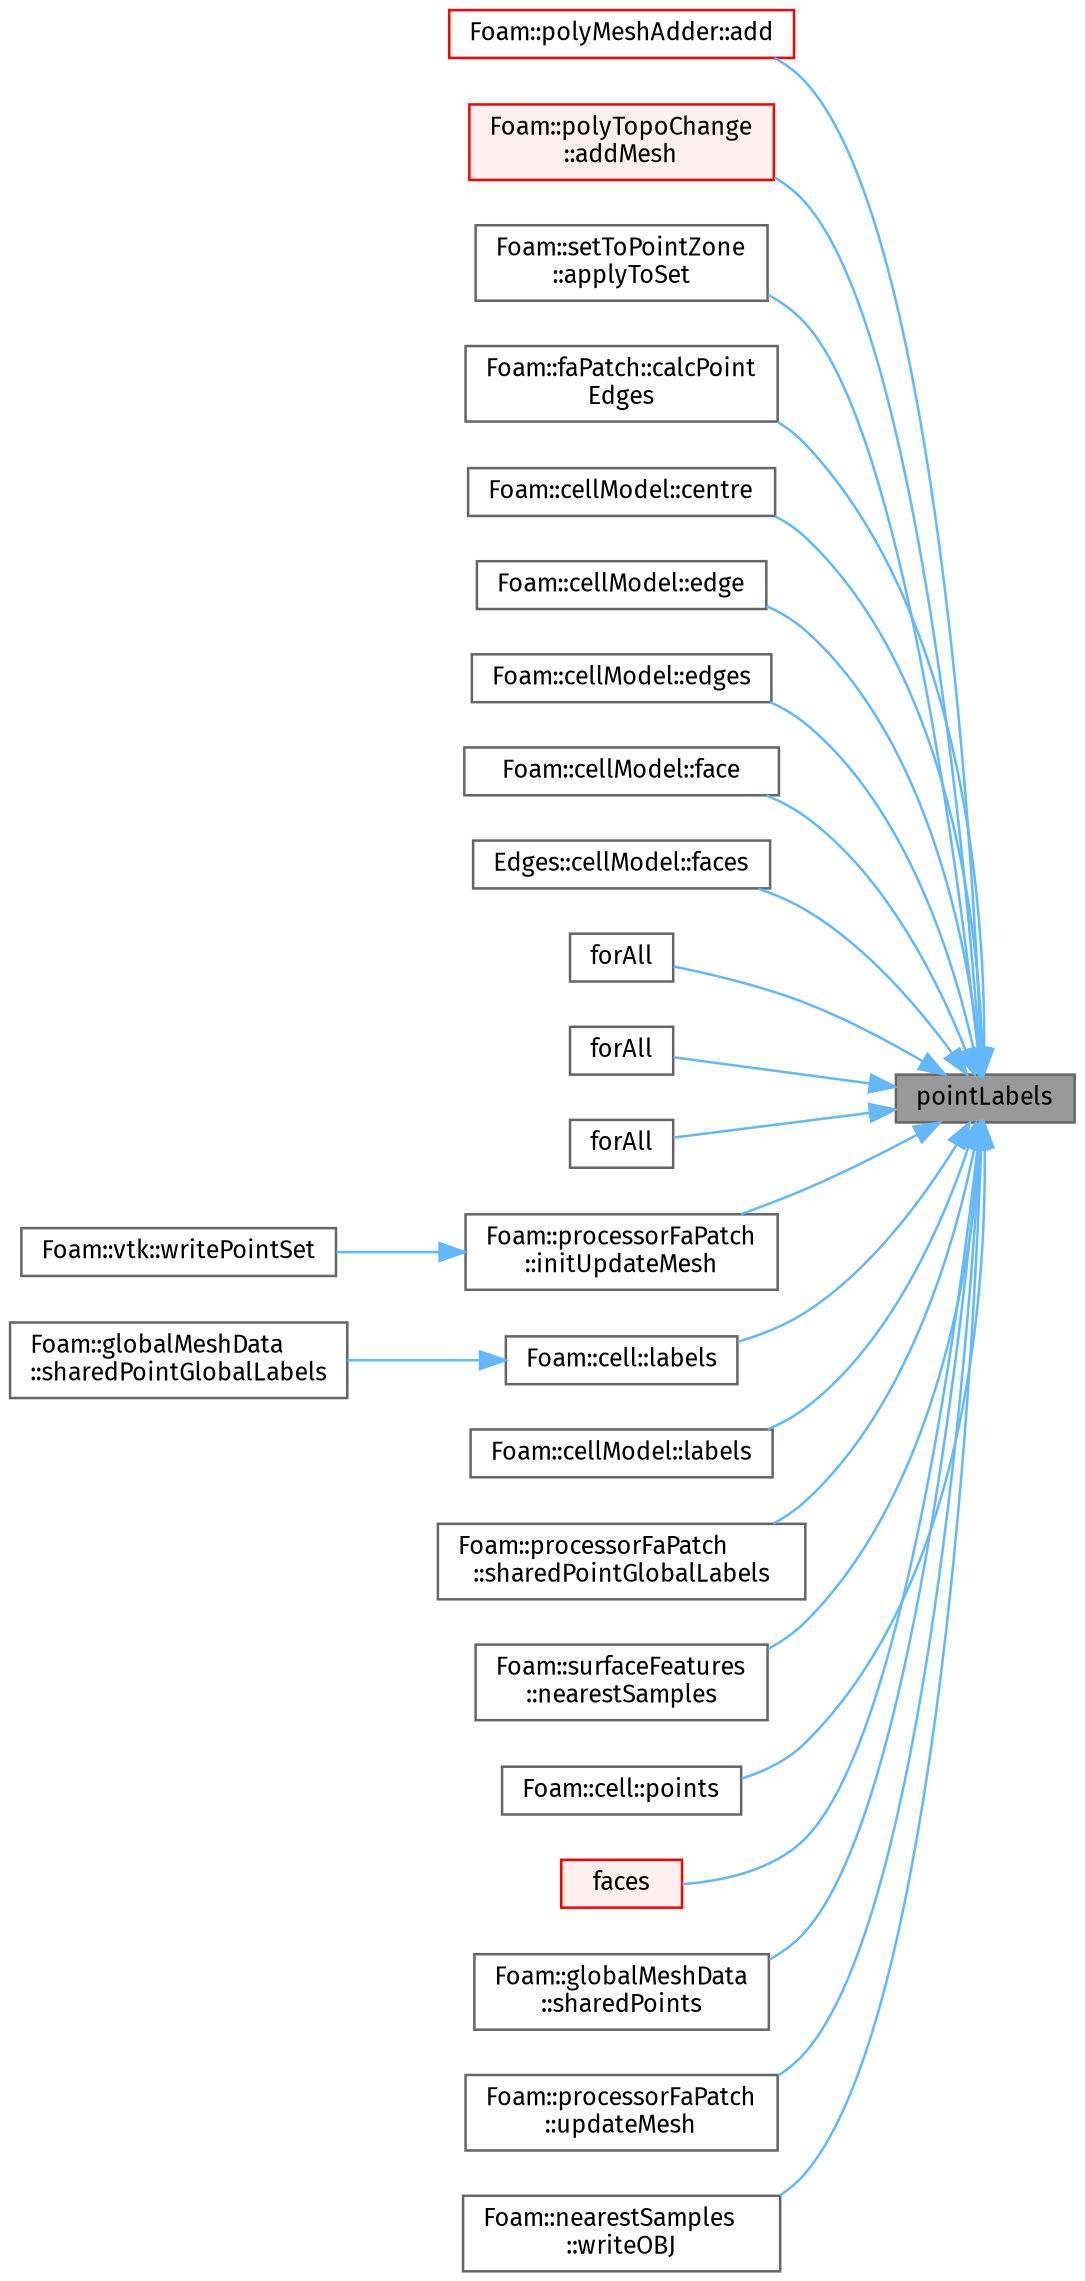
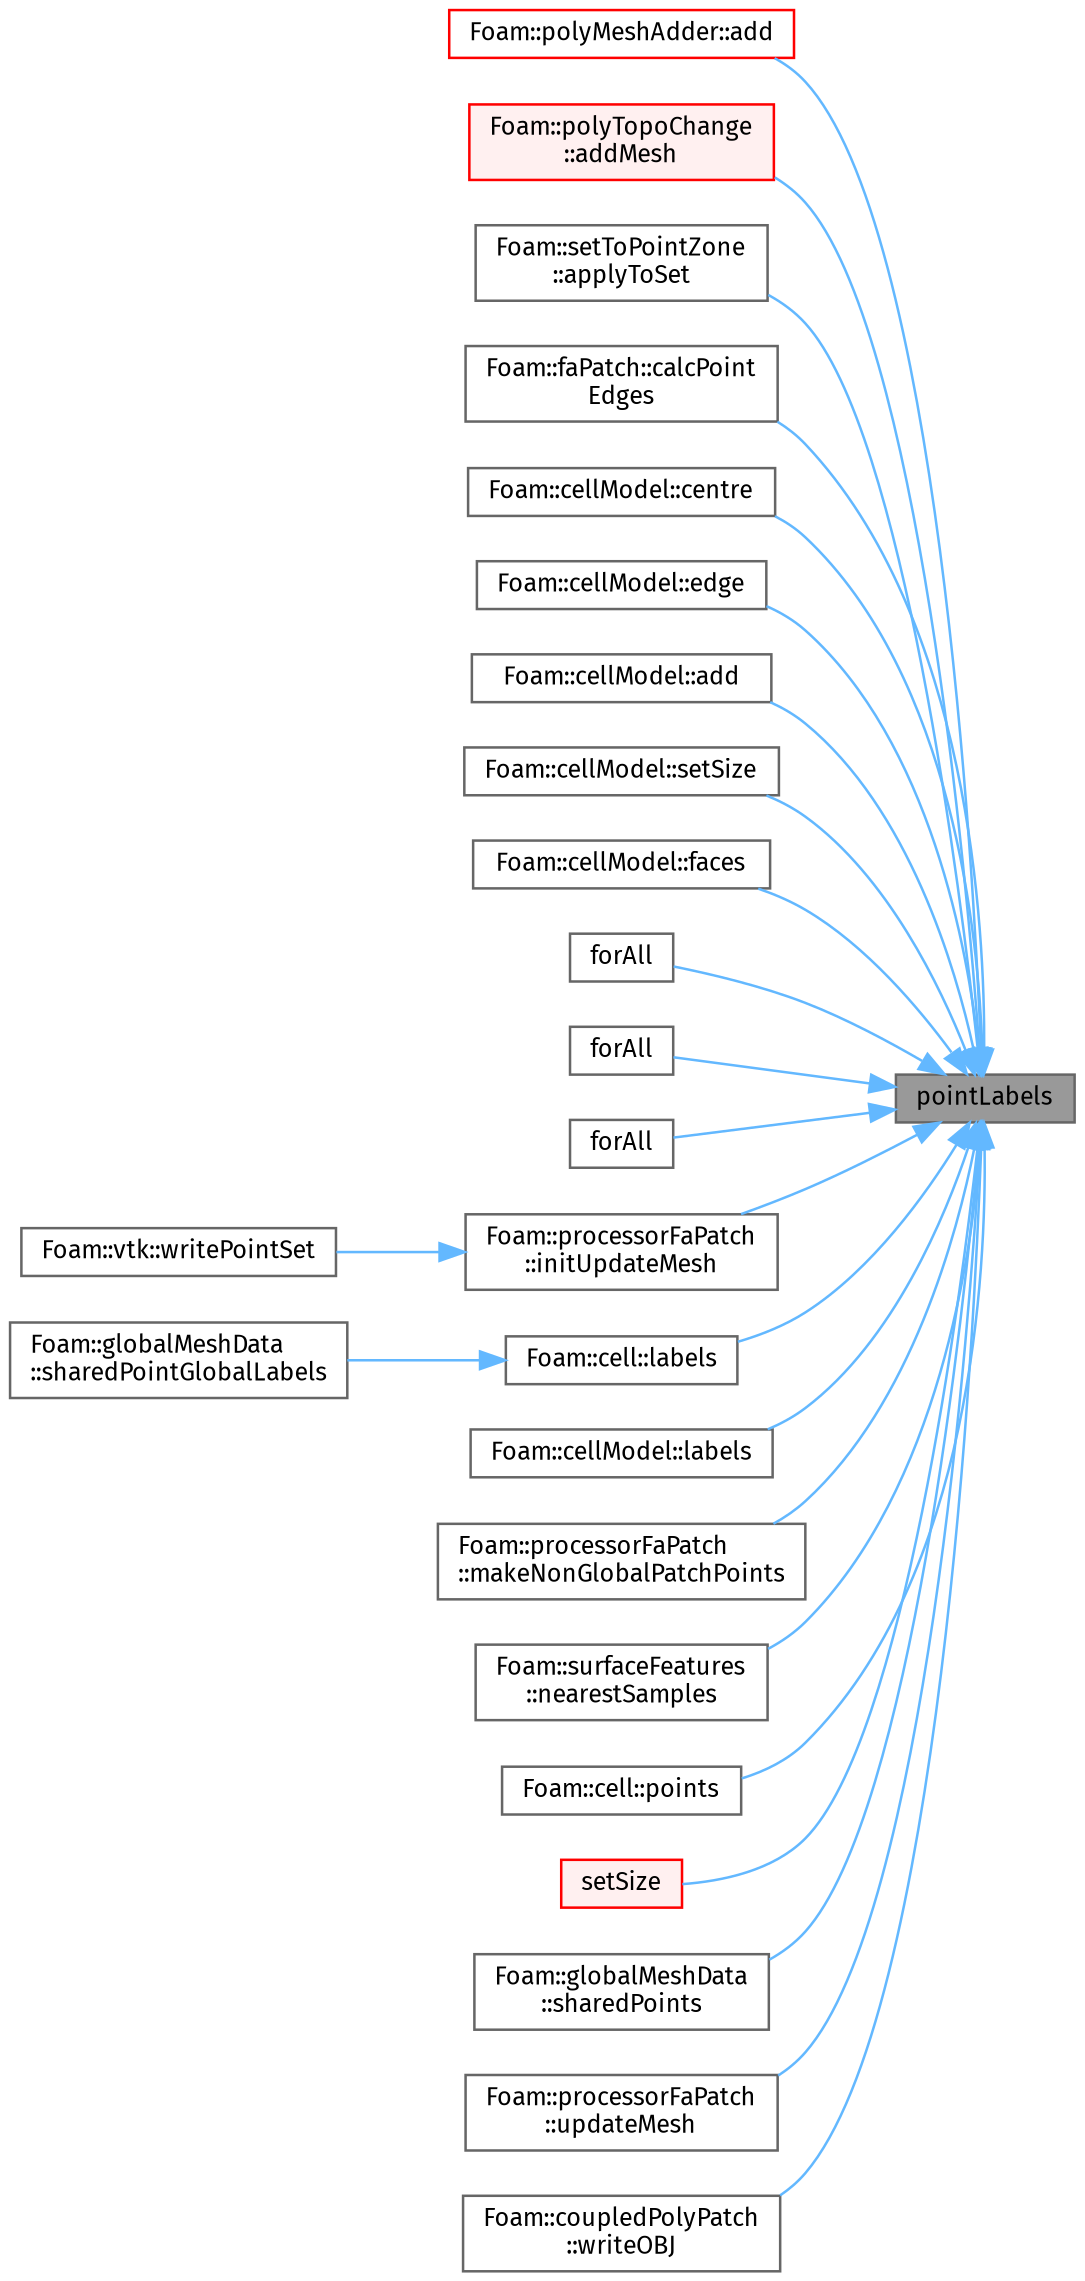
(622, 678) -> (622, 678)
(622, 771) -> (622, 771)
(622, 864) -> (622, 864)
(622, 1562) -> (622, 1562)
(622, 1884) -> (622, 1884)
(622, 2234) -> (622, 2234)
